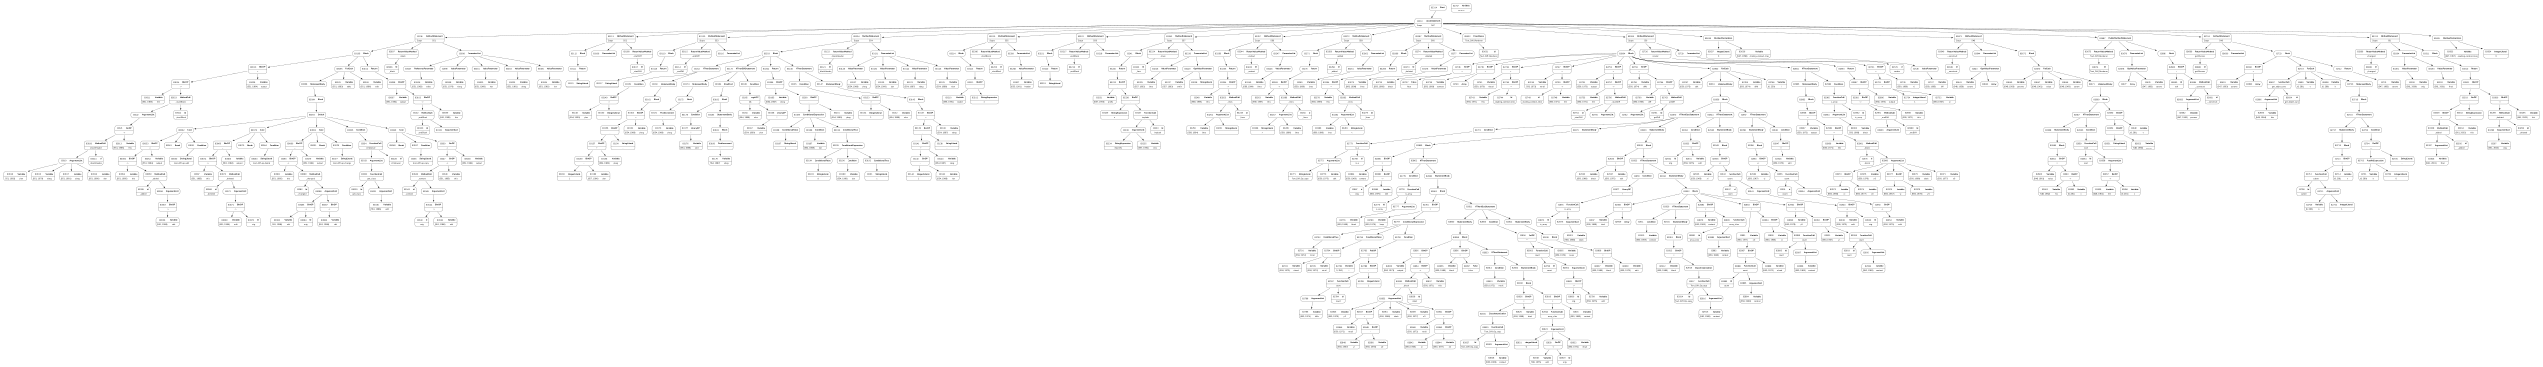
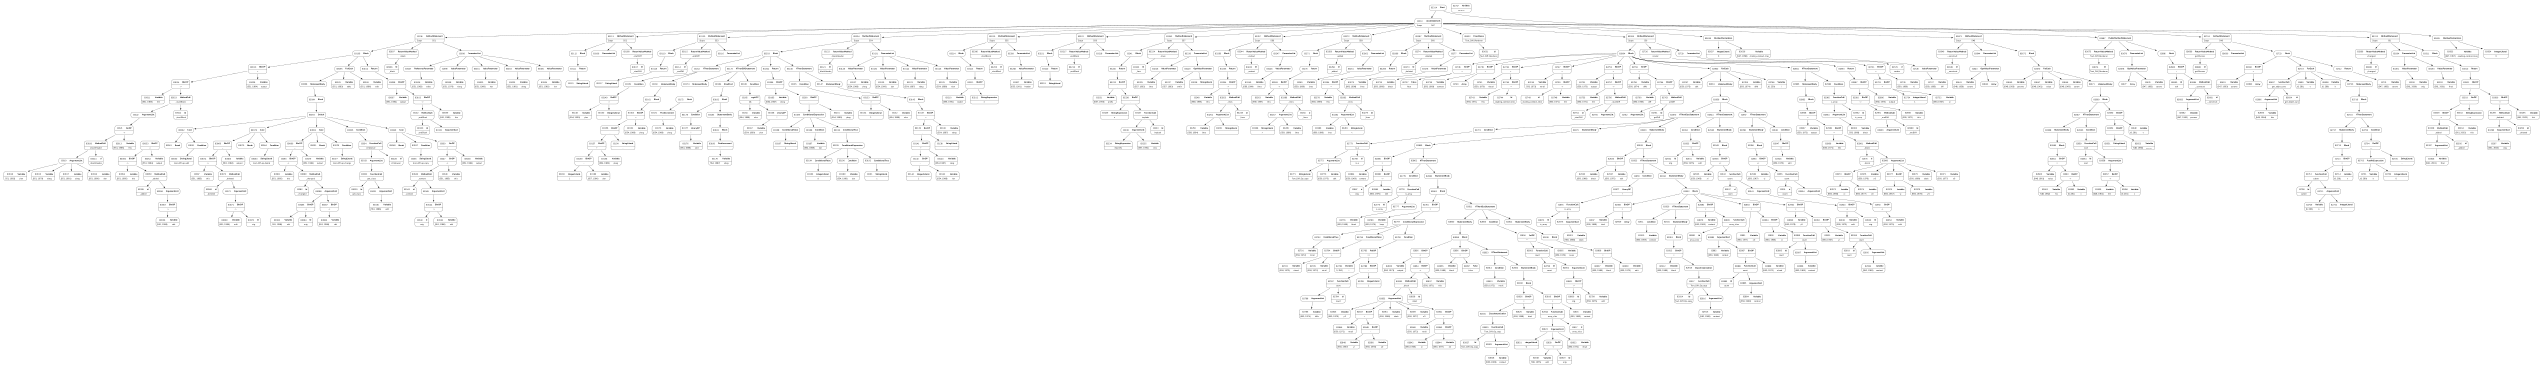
(2060, 29) -> (2109, 30)
(690, 91) -> none
(170, 137) -> none
(823, 174) -> (823, 174)
(1747, 244) -> (1730, 244)
none -> (1577, 329)
